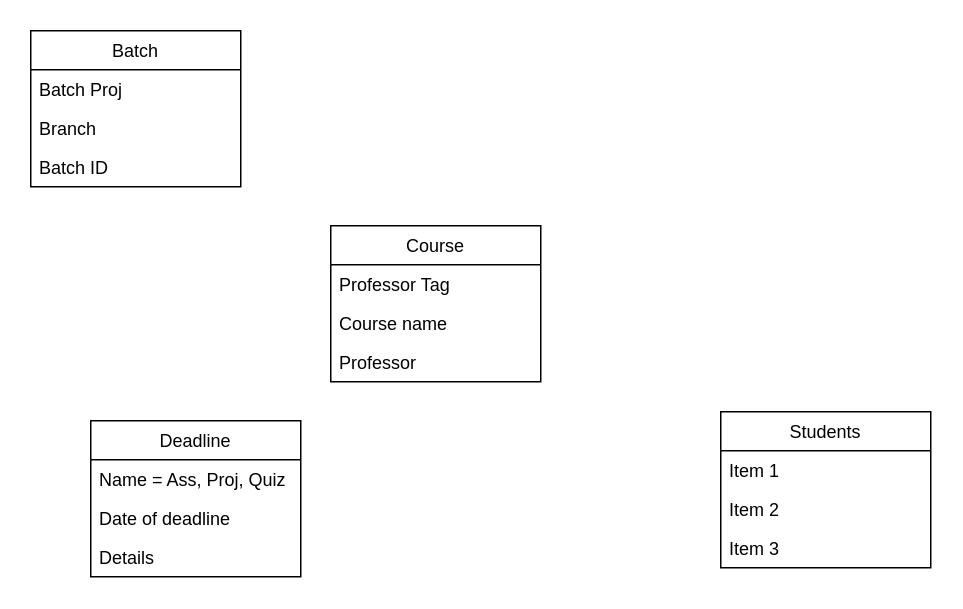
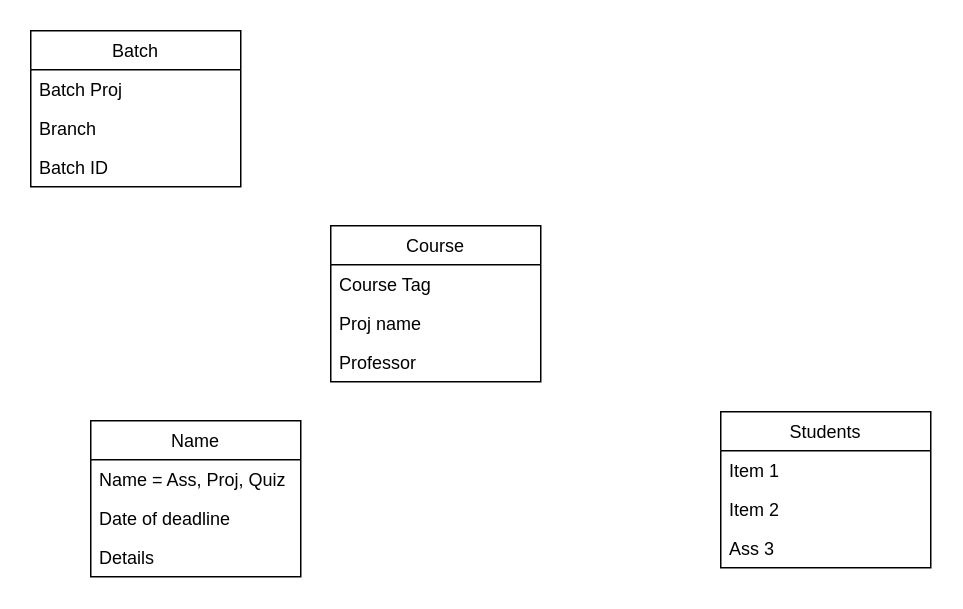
(402, 285) -> (387, 285)
(392, 324) -> (382, 324)
(195, 441) -> (195, 441)
(757, 549) -> (752, 549)
